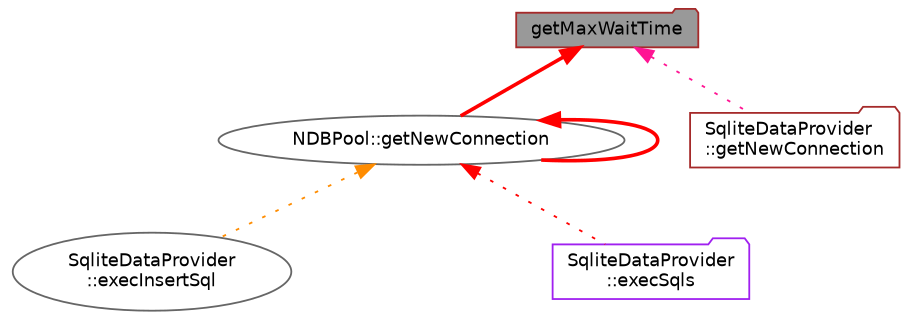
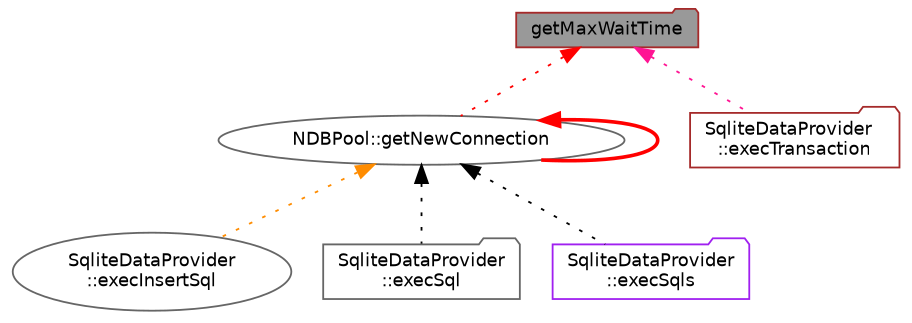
(512, 86) -> (512, 86)
(795, 140) -> (795, 140)
(541, 209) -> (541, 209)
none -> (422, 272)
